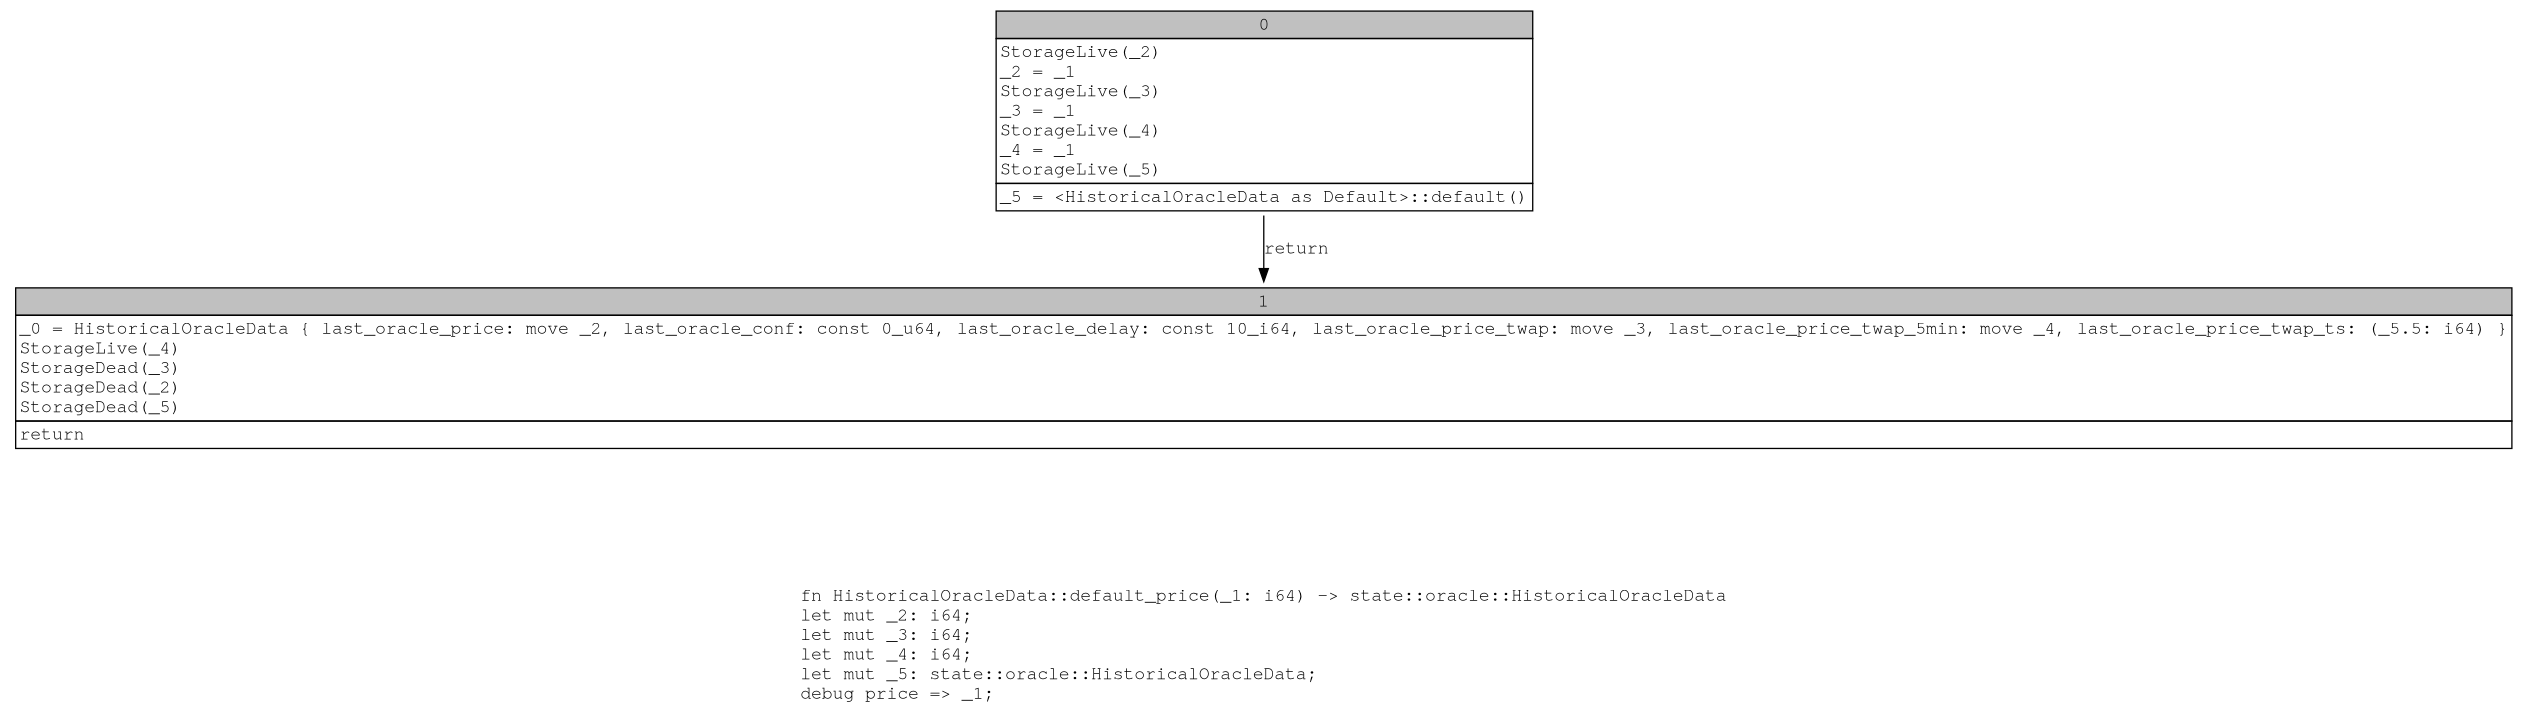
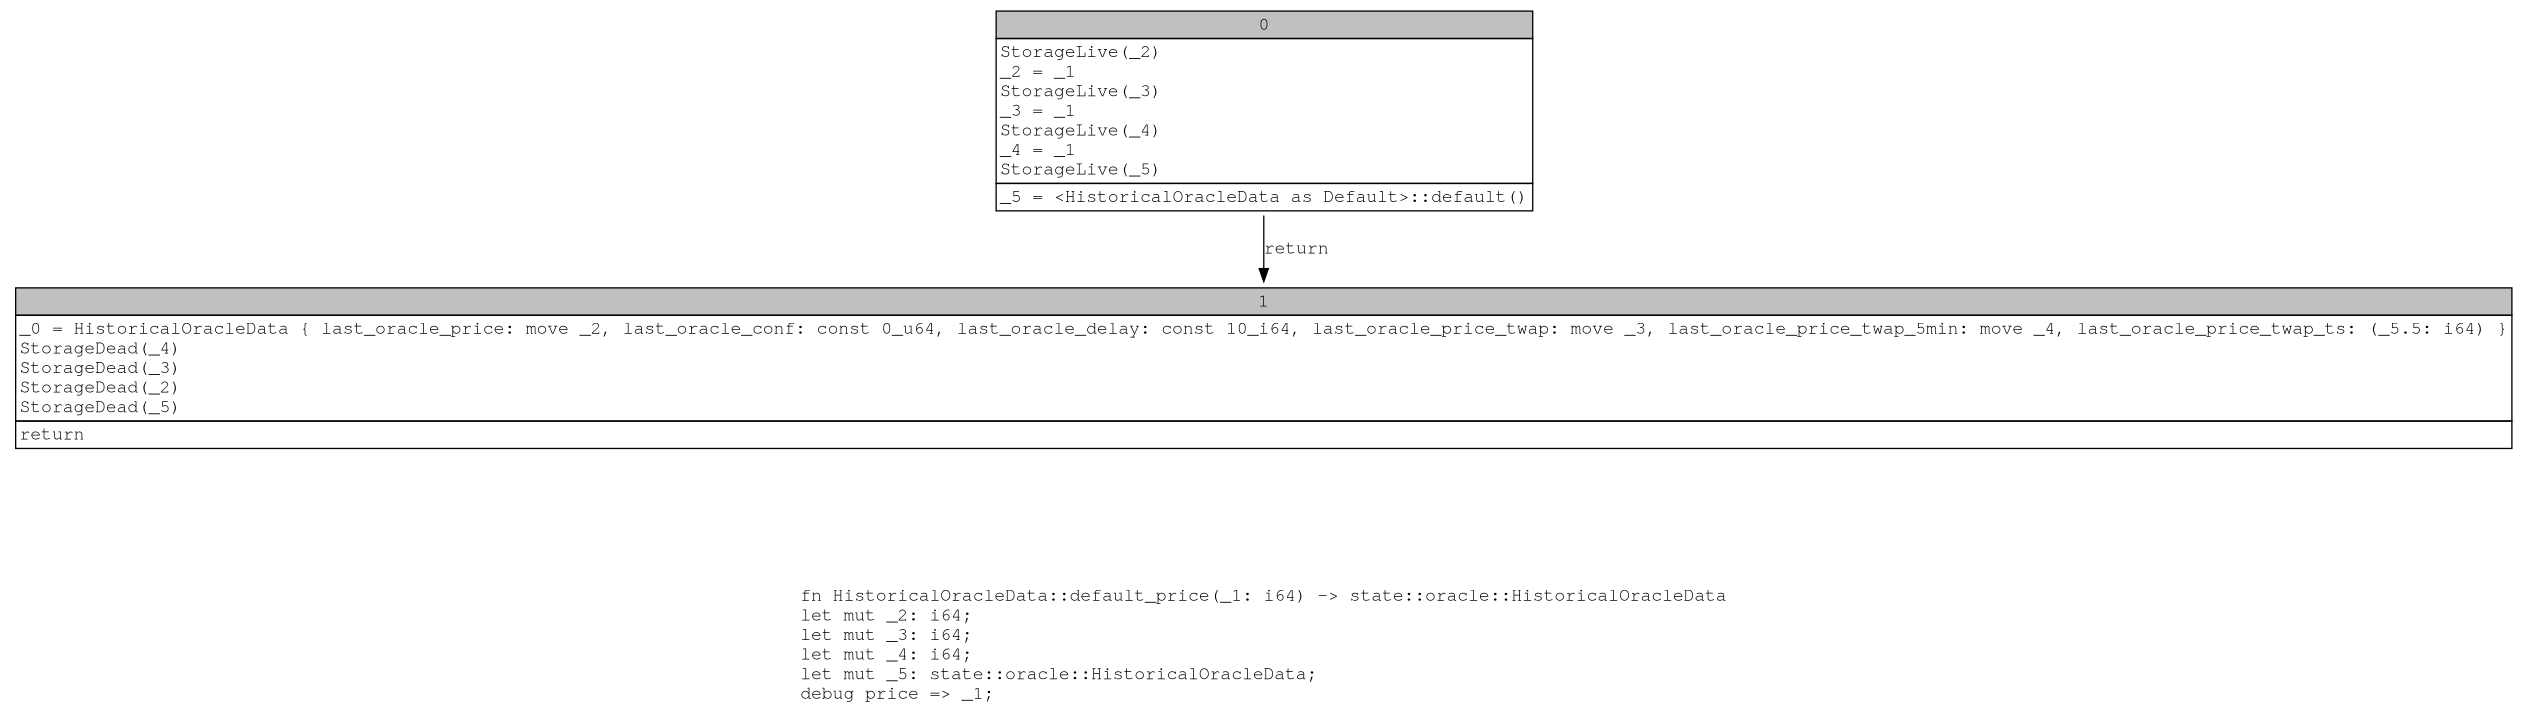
(101, 348) -> (101, 348)
